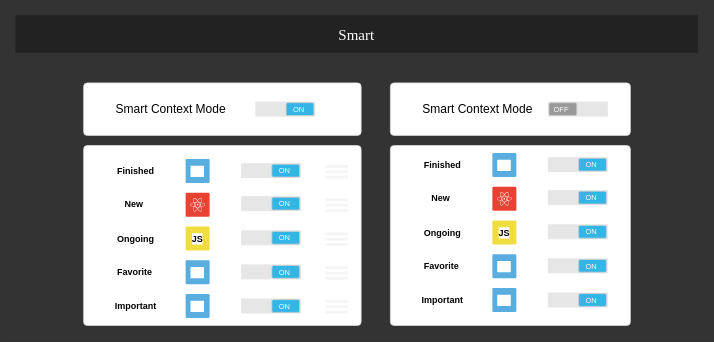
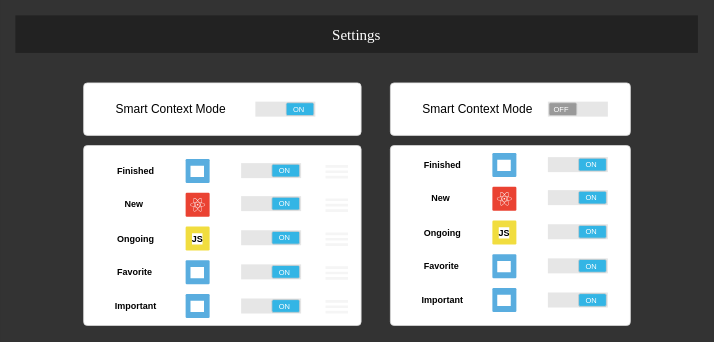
(357, 34) -> (357, 34)
